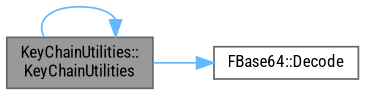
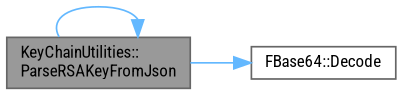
(80, 63) -> (99, 63)
